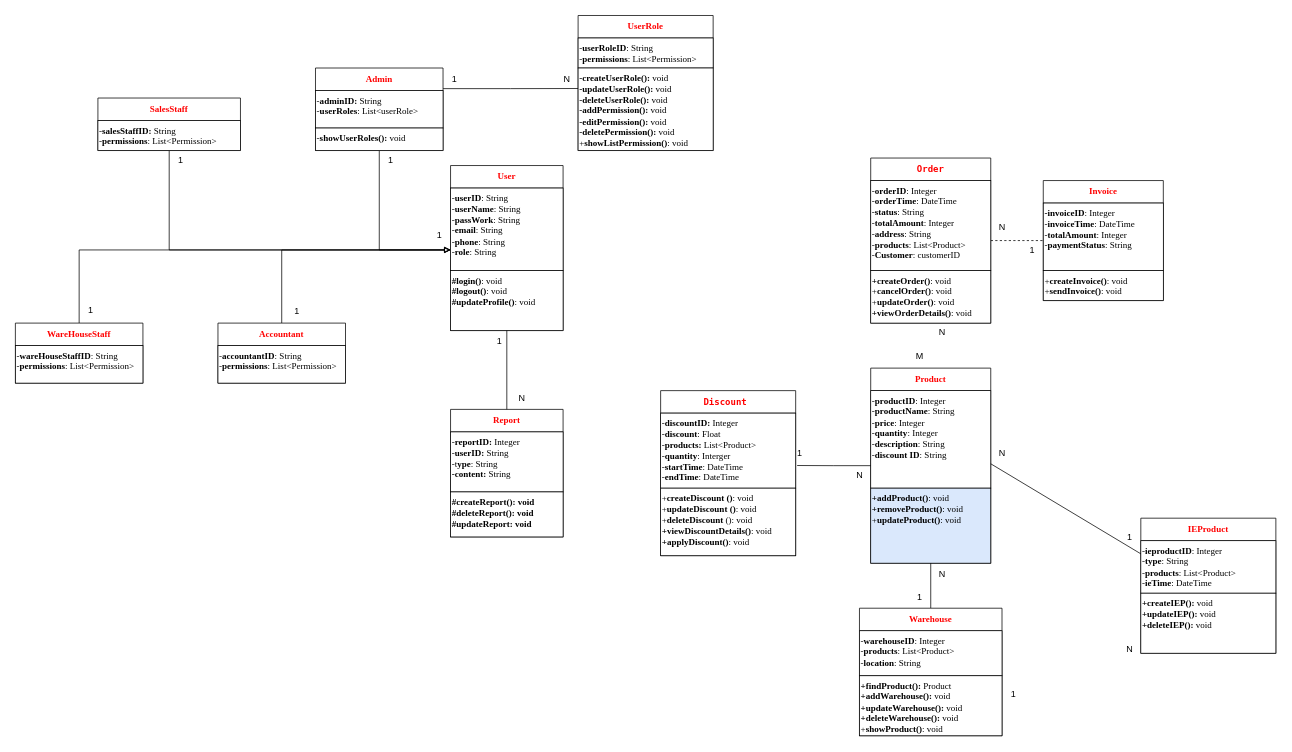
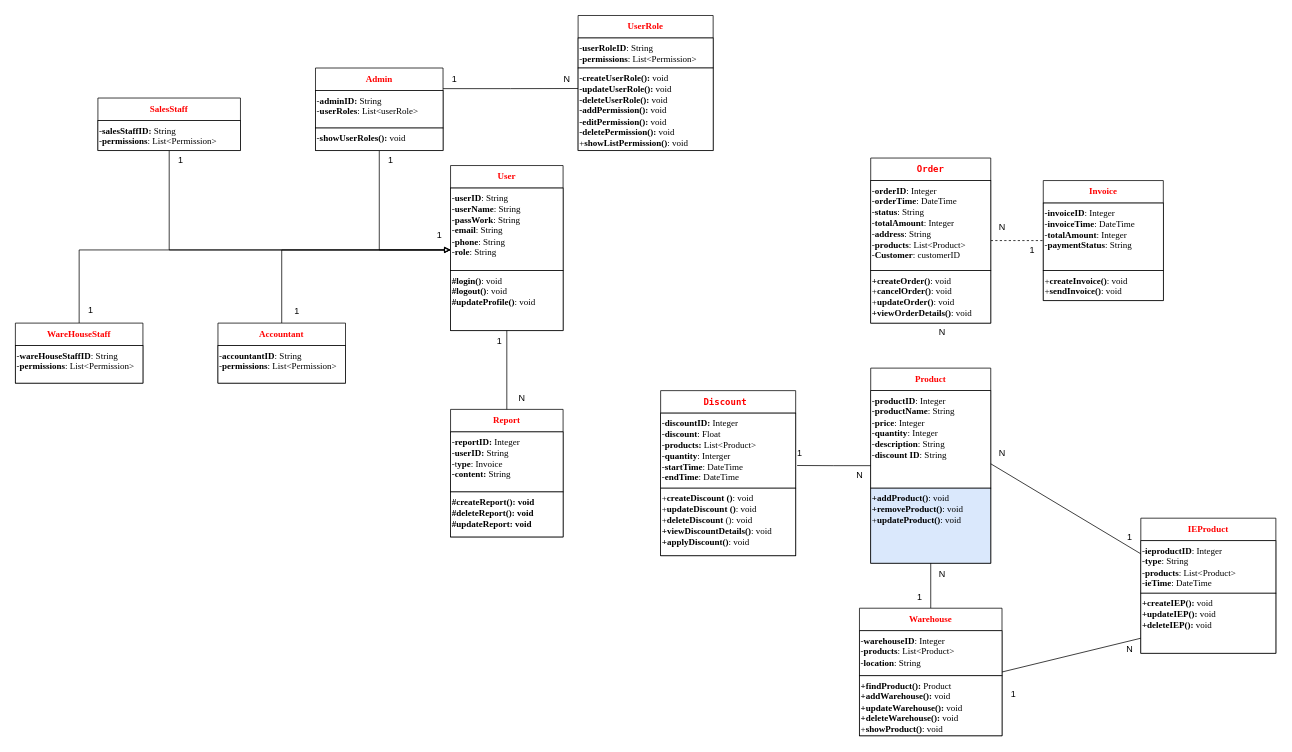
(919, 357) -> none
(496, 458) -> (496, 458)
none -> (1071, 655)
